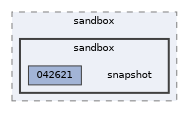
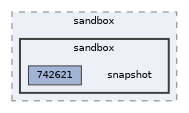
(55, 75) -> (55, 75)
